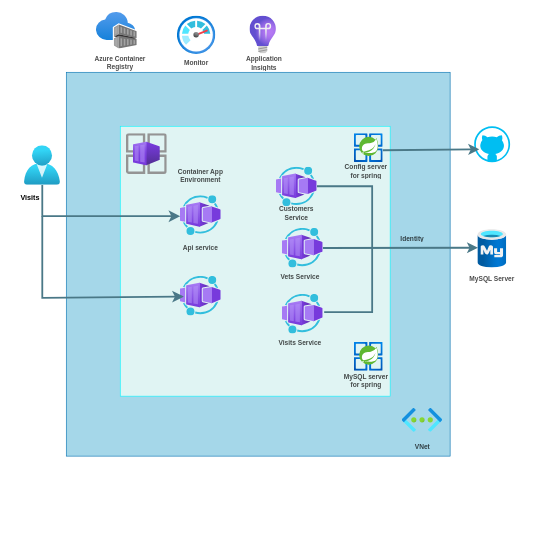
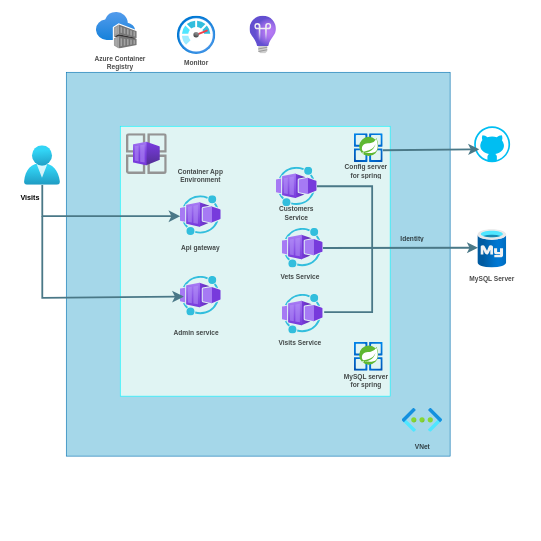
(264, 63) -> none
(201, 248) -> (201, 248)
none -> (197, 333)
